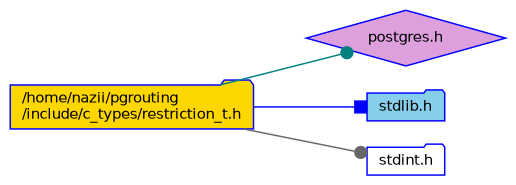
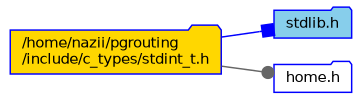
(406, 38) -> none
(132, 107) -> (116, 52)
(406, 161) -> (313, 78)
